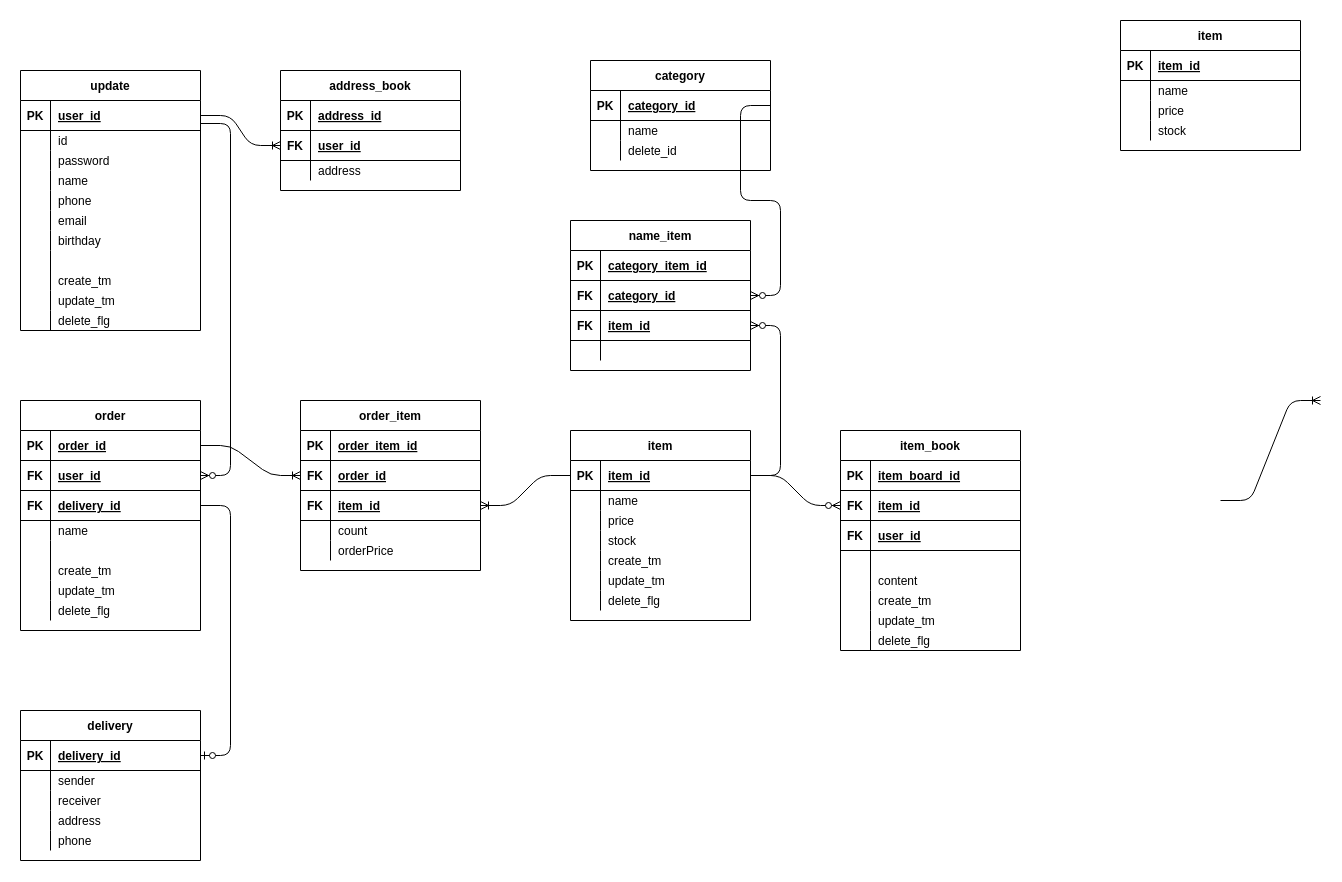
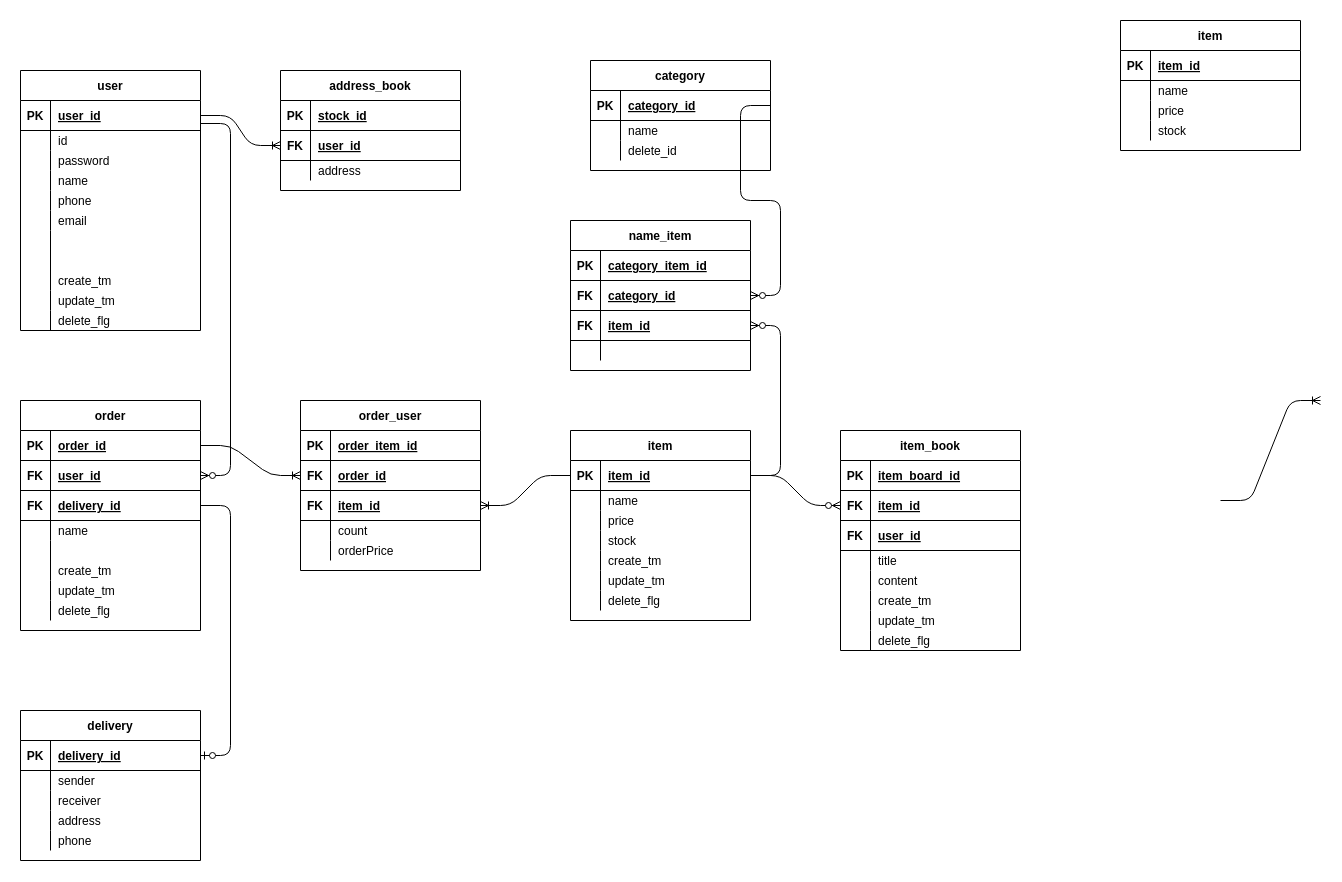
(110, 86) -> (110, 86)
(350, 116) -> (343, 116)
(126, 241) -> none
(390, 416) -> (390, 416)
none -> (946, 561)
